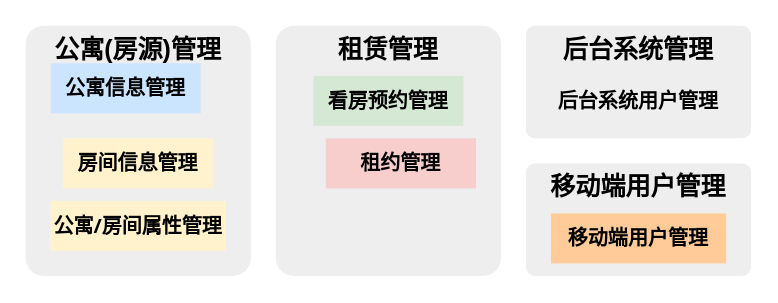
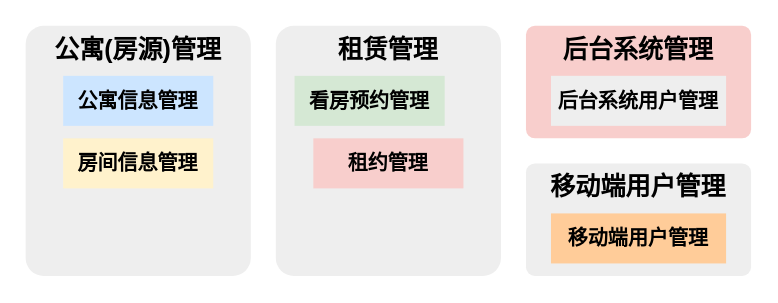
(638, 49) -> (638, 49)
(126, 88) -> (138, 101)
(388, 101) -> (369, 101)
(401, 163) -> (388, 163)
(138, 226) -> none
